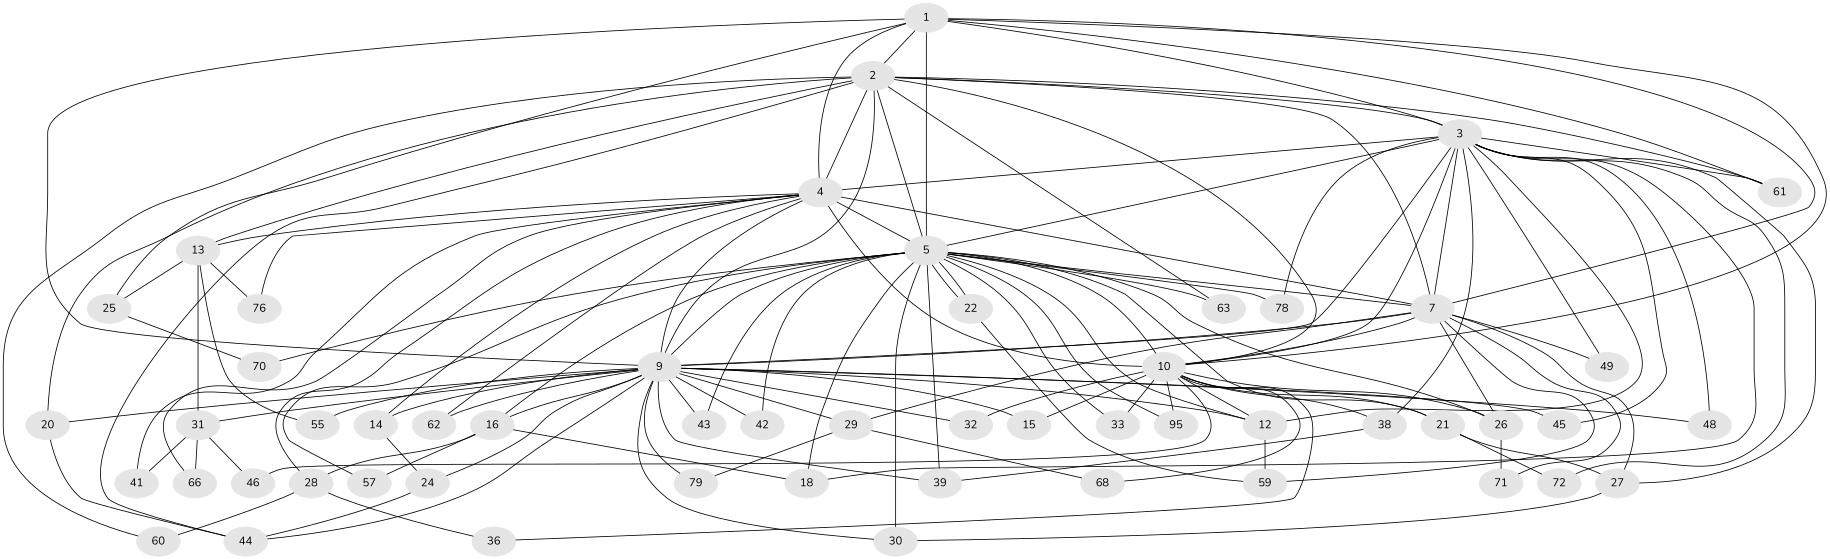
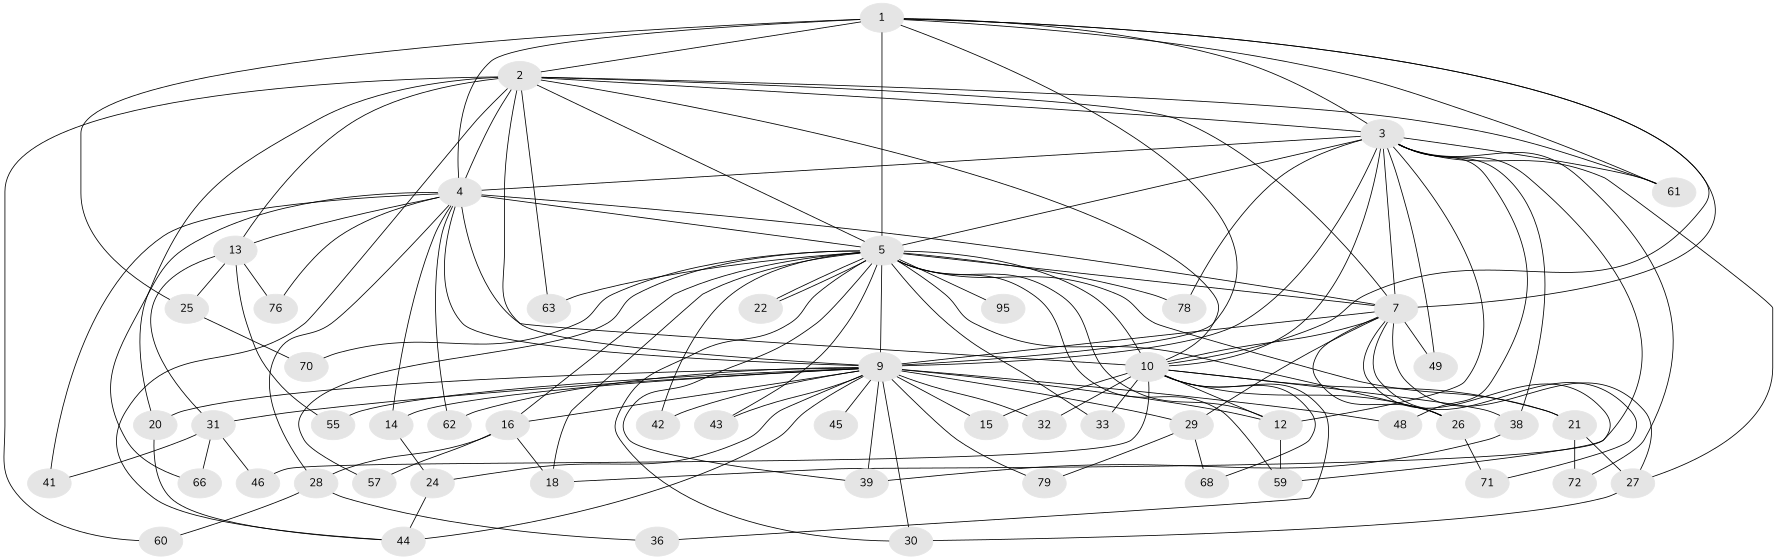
(1642, 247) -> none
(1169, 390) -> none
(1089, 440) -> (1078, 370)
